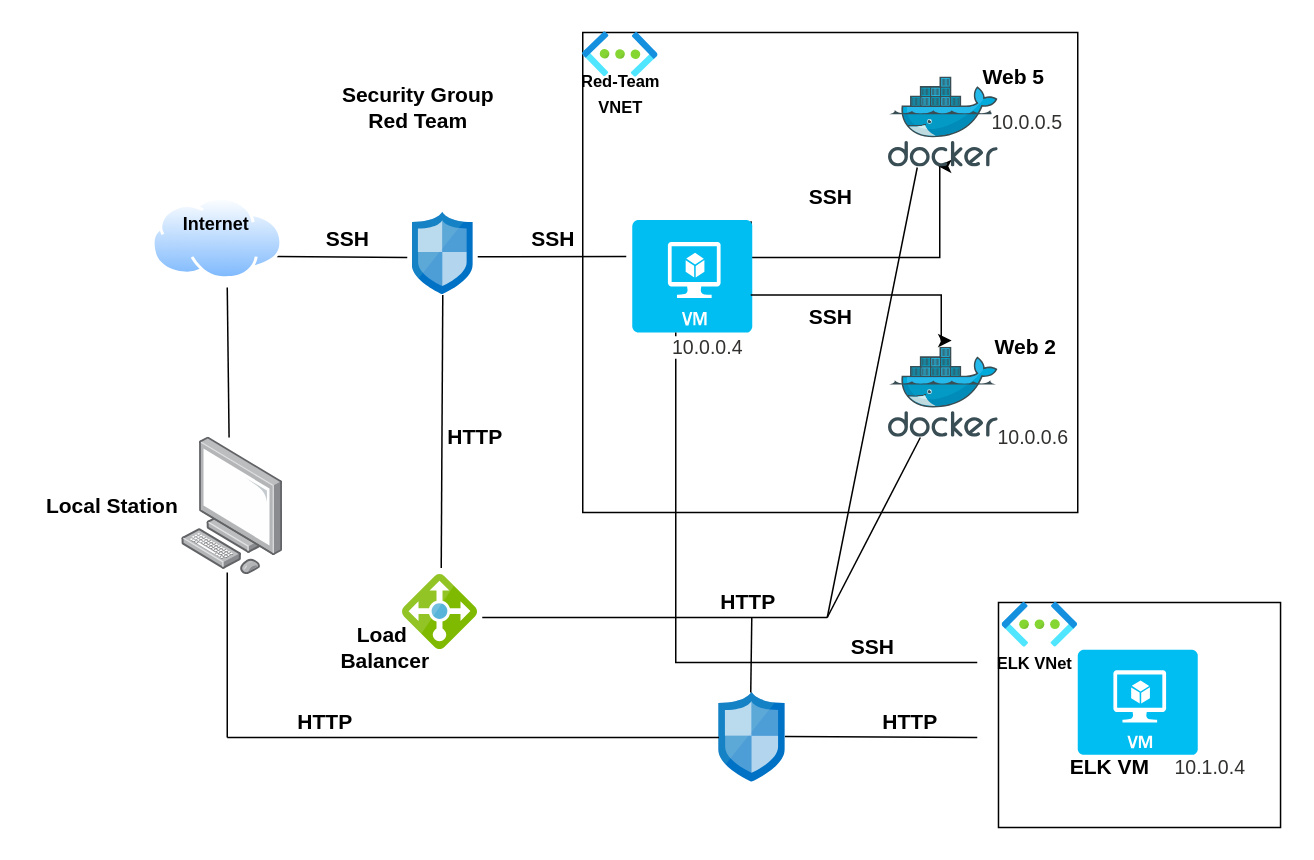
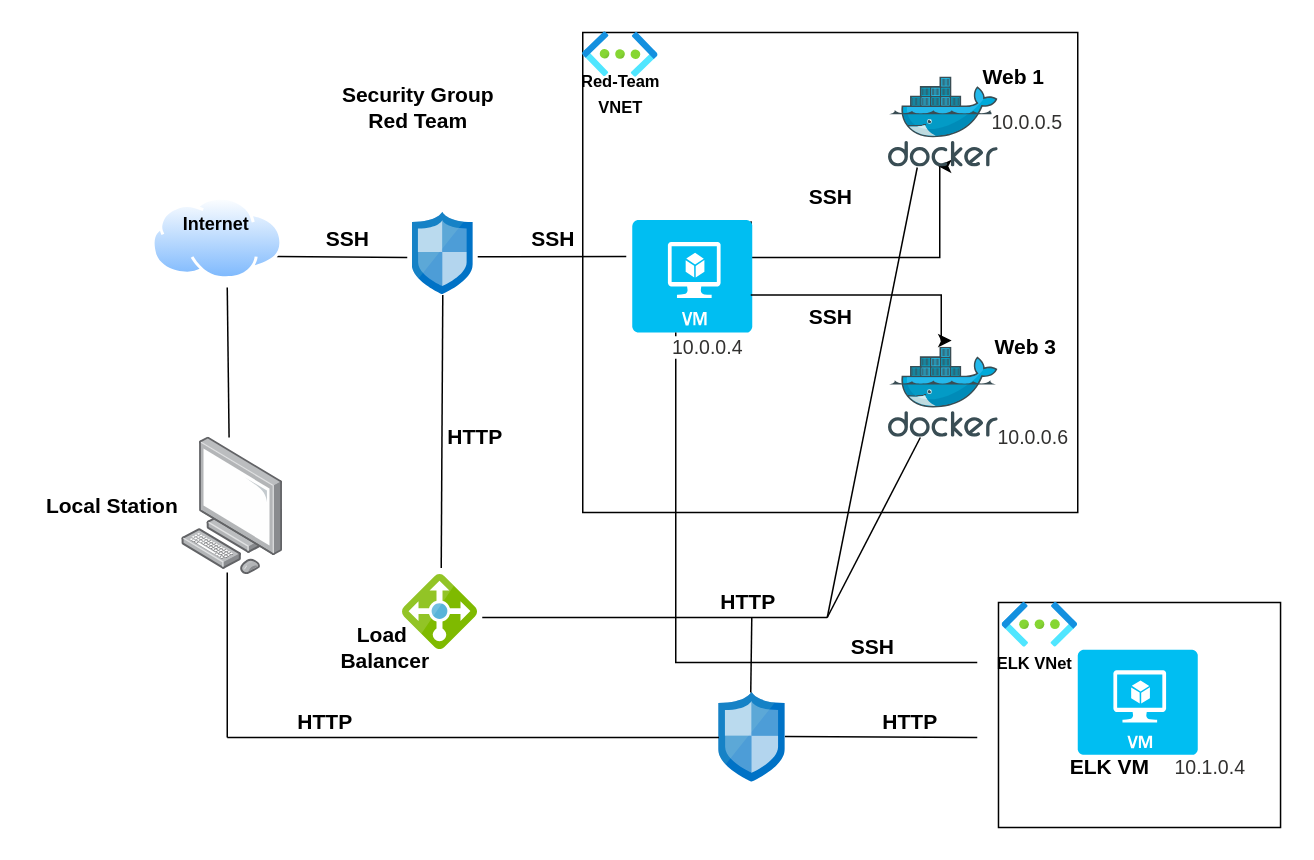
(1014, 77) -> (1014, 77)
(1026, 347) -> (1026, 347)
